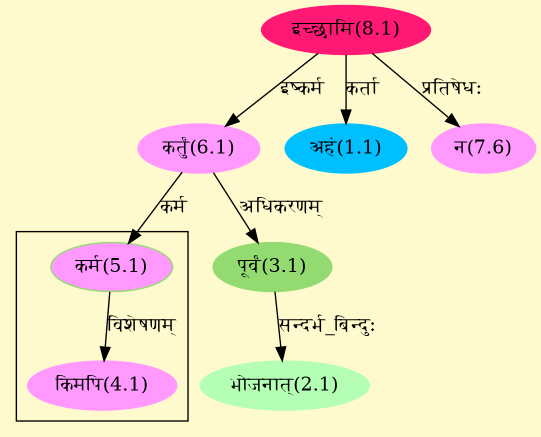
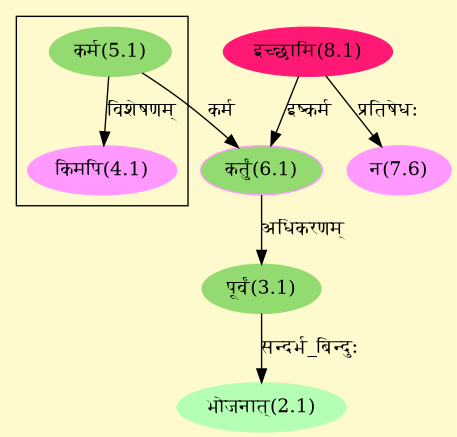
(199, 149) -> (262, 170)
(346, 149) -> none
(160, 202) -> (178, 97)
(112, 267) -> (110, 52)
